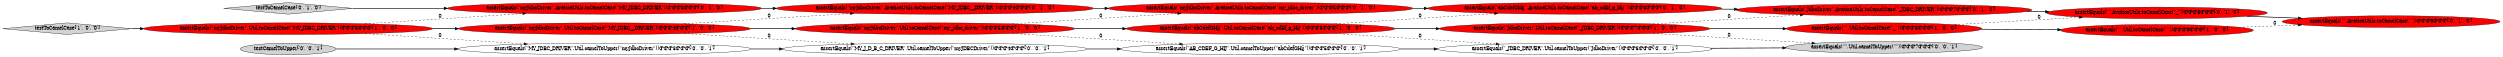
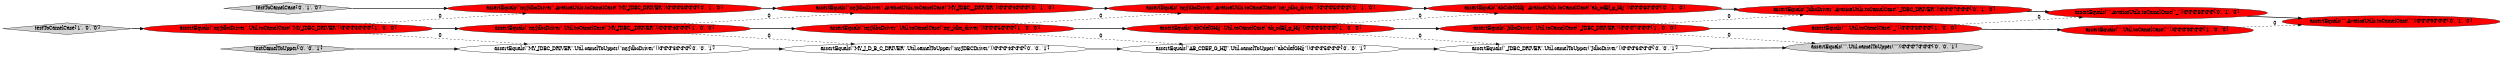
(288, 49) -> (288, 49)
